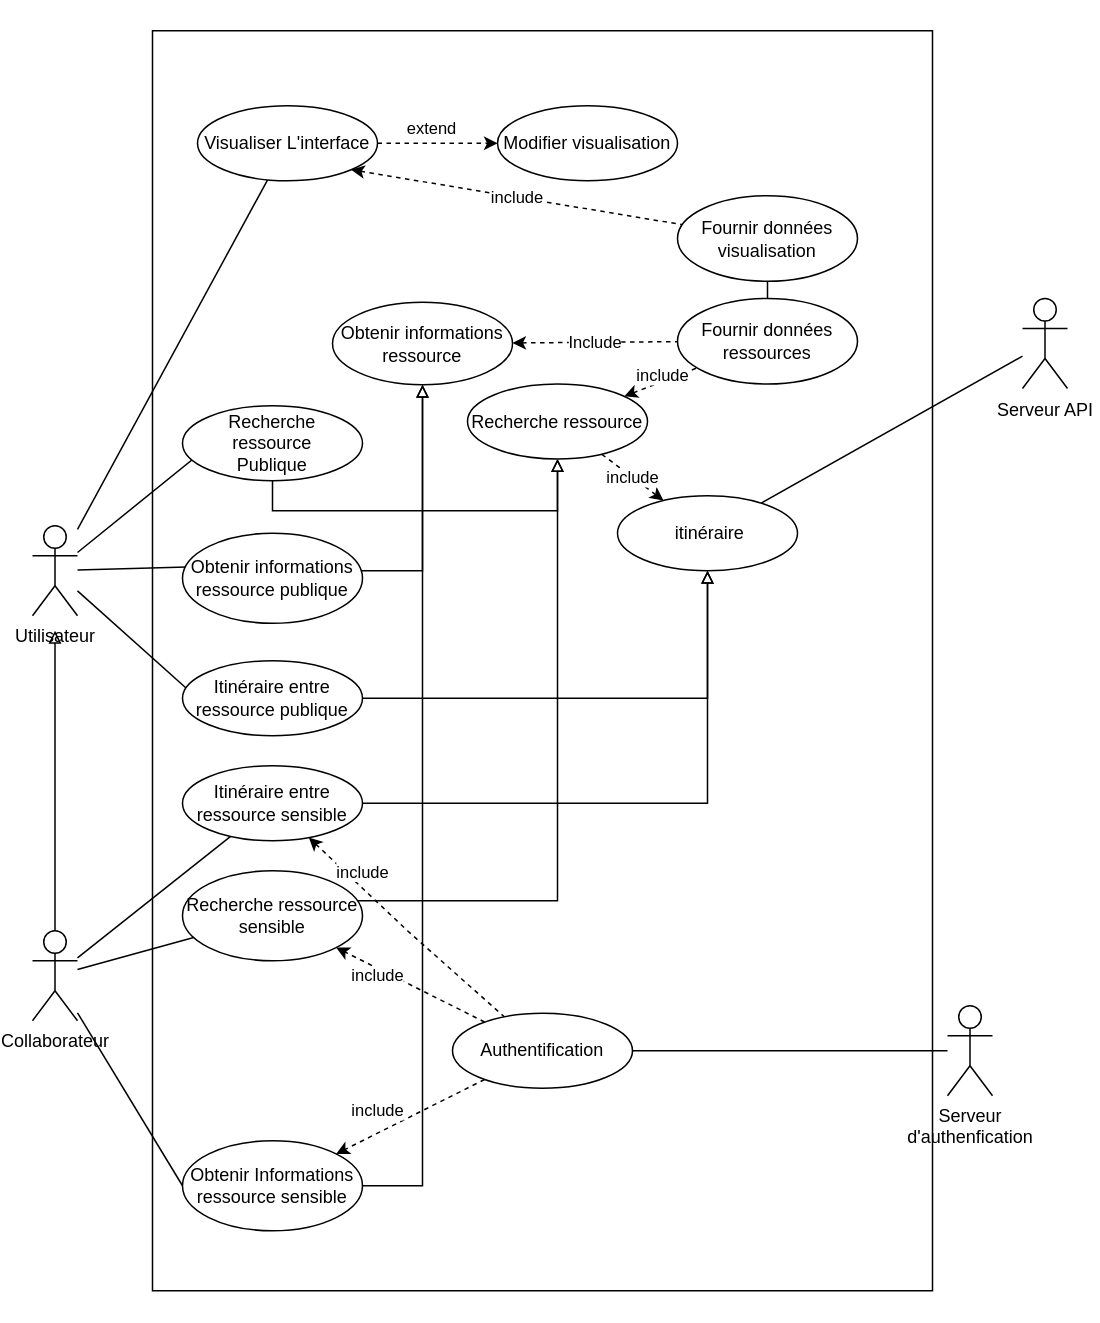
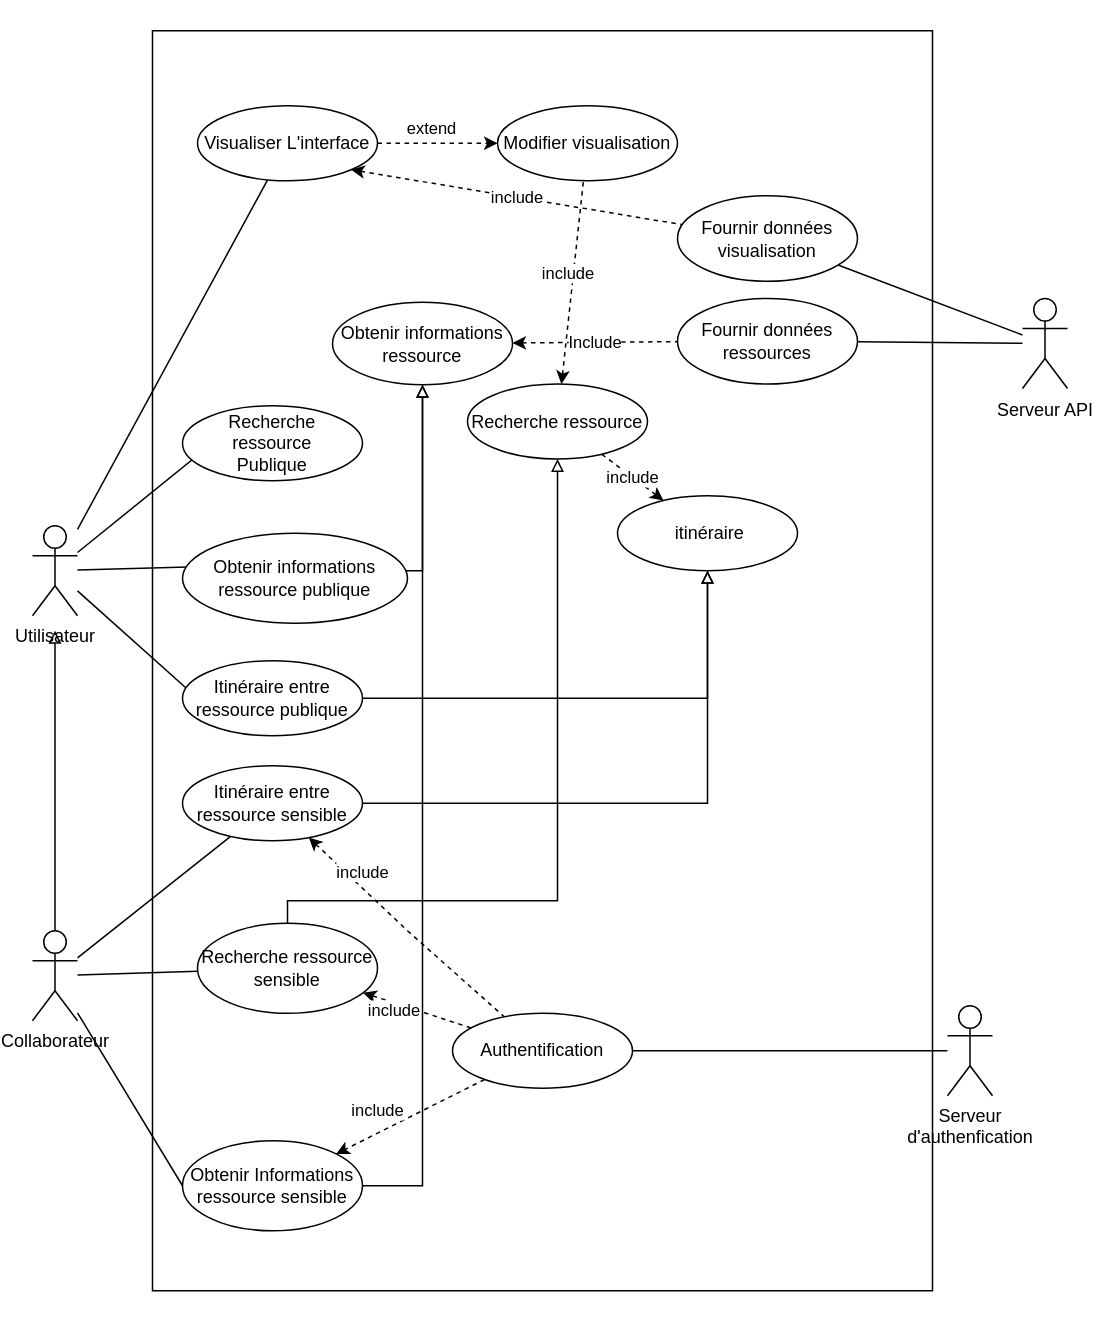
(767, 289) -> (930, 300)
(678, 375) -> (573, 278)
(892, 429) -> (940, 343)
(398, 511) -> none
(272, 578) -> (295, 578)
(272, 916) -> (287, 968)
